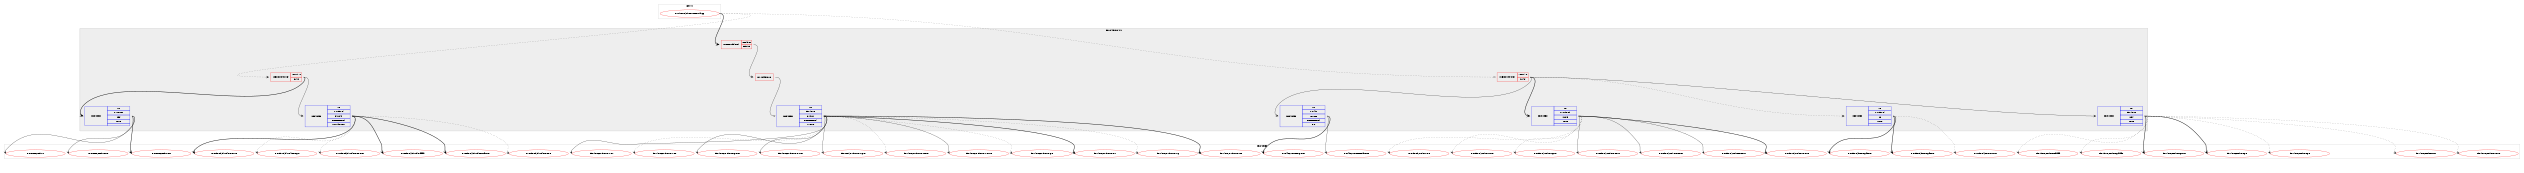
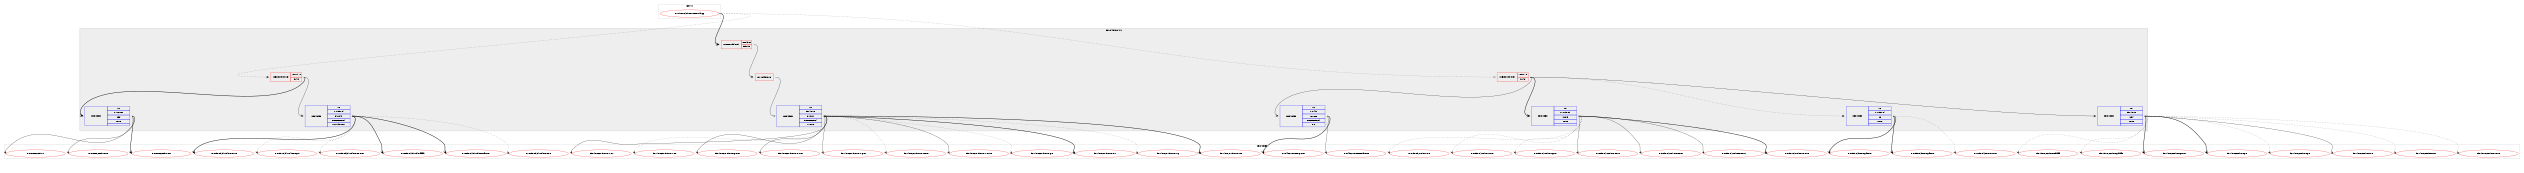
(853, 154) -> (853, 154)
none -> (2363, 154)
